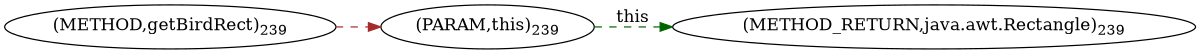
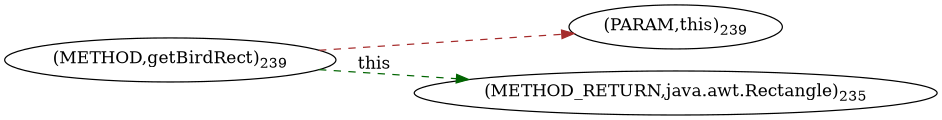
(1112, 25) -> (853, 91)
(627, 27) -> (388, 74)
